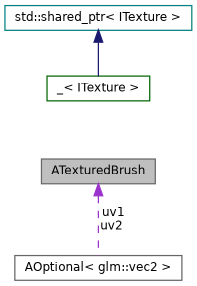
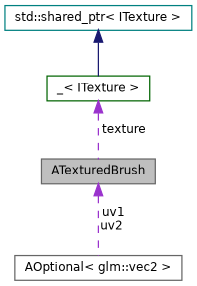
none -> (98, 136)
